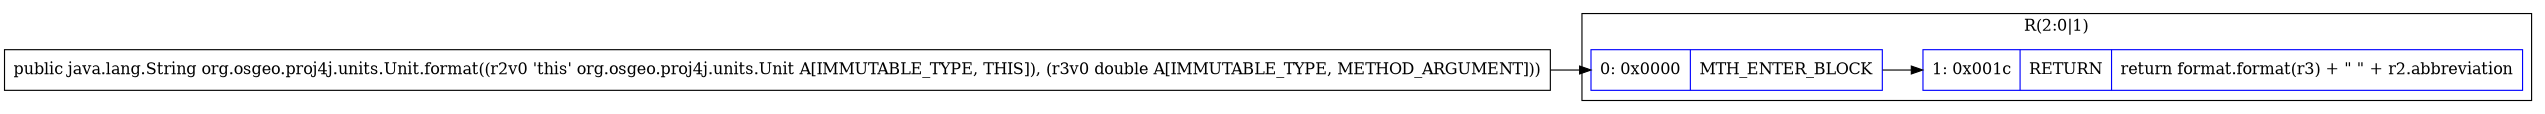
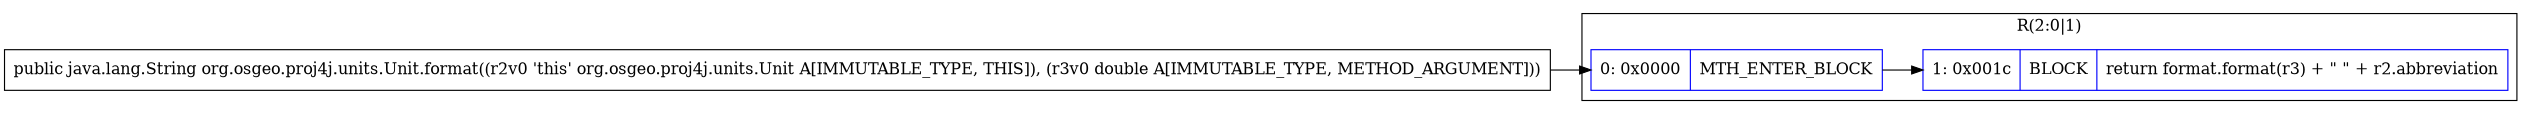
(2066, 69) -> (2058, 69)
